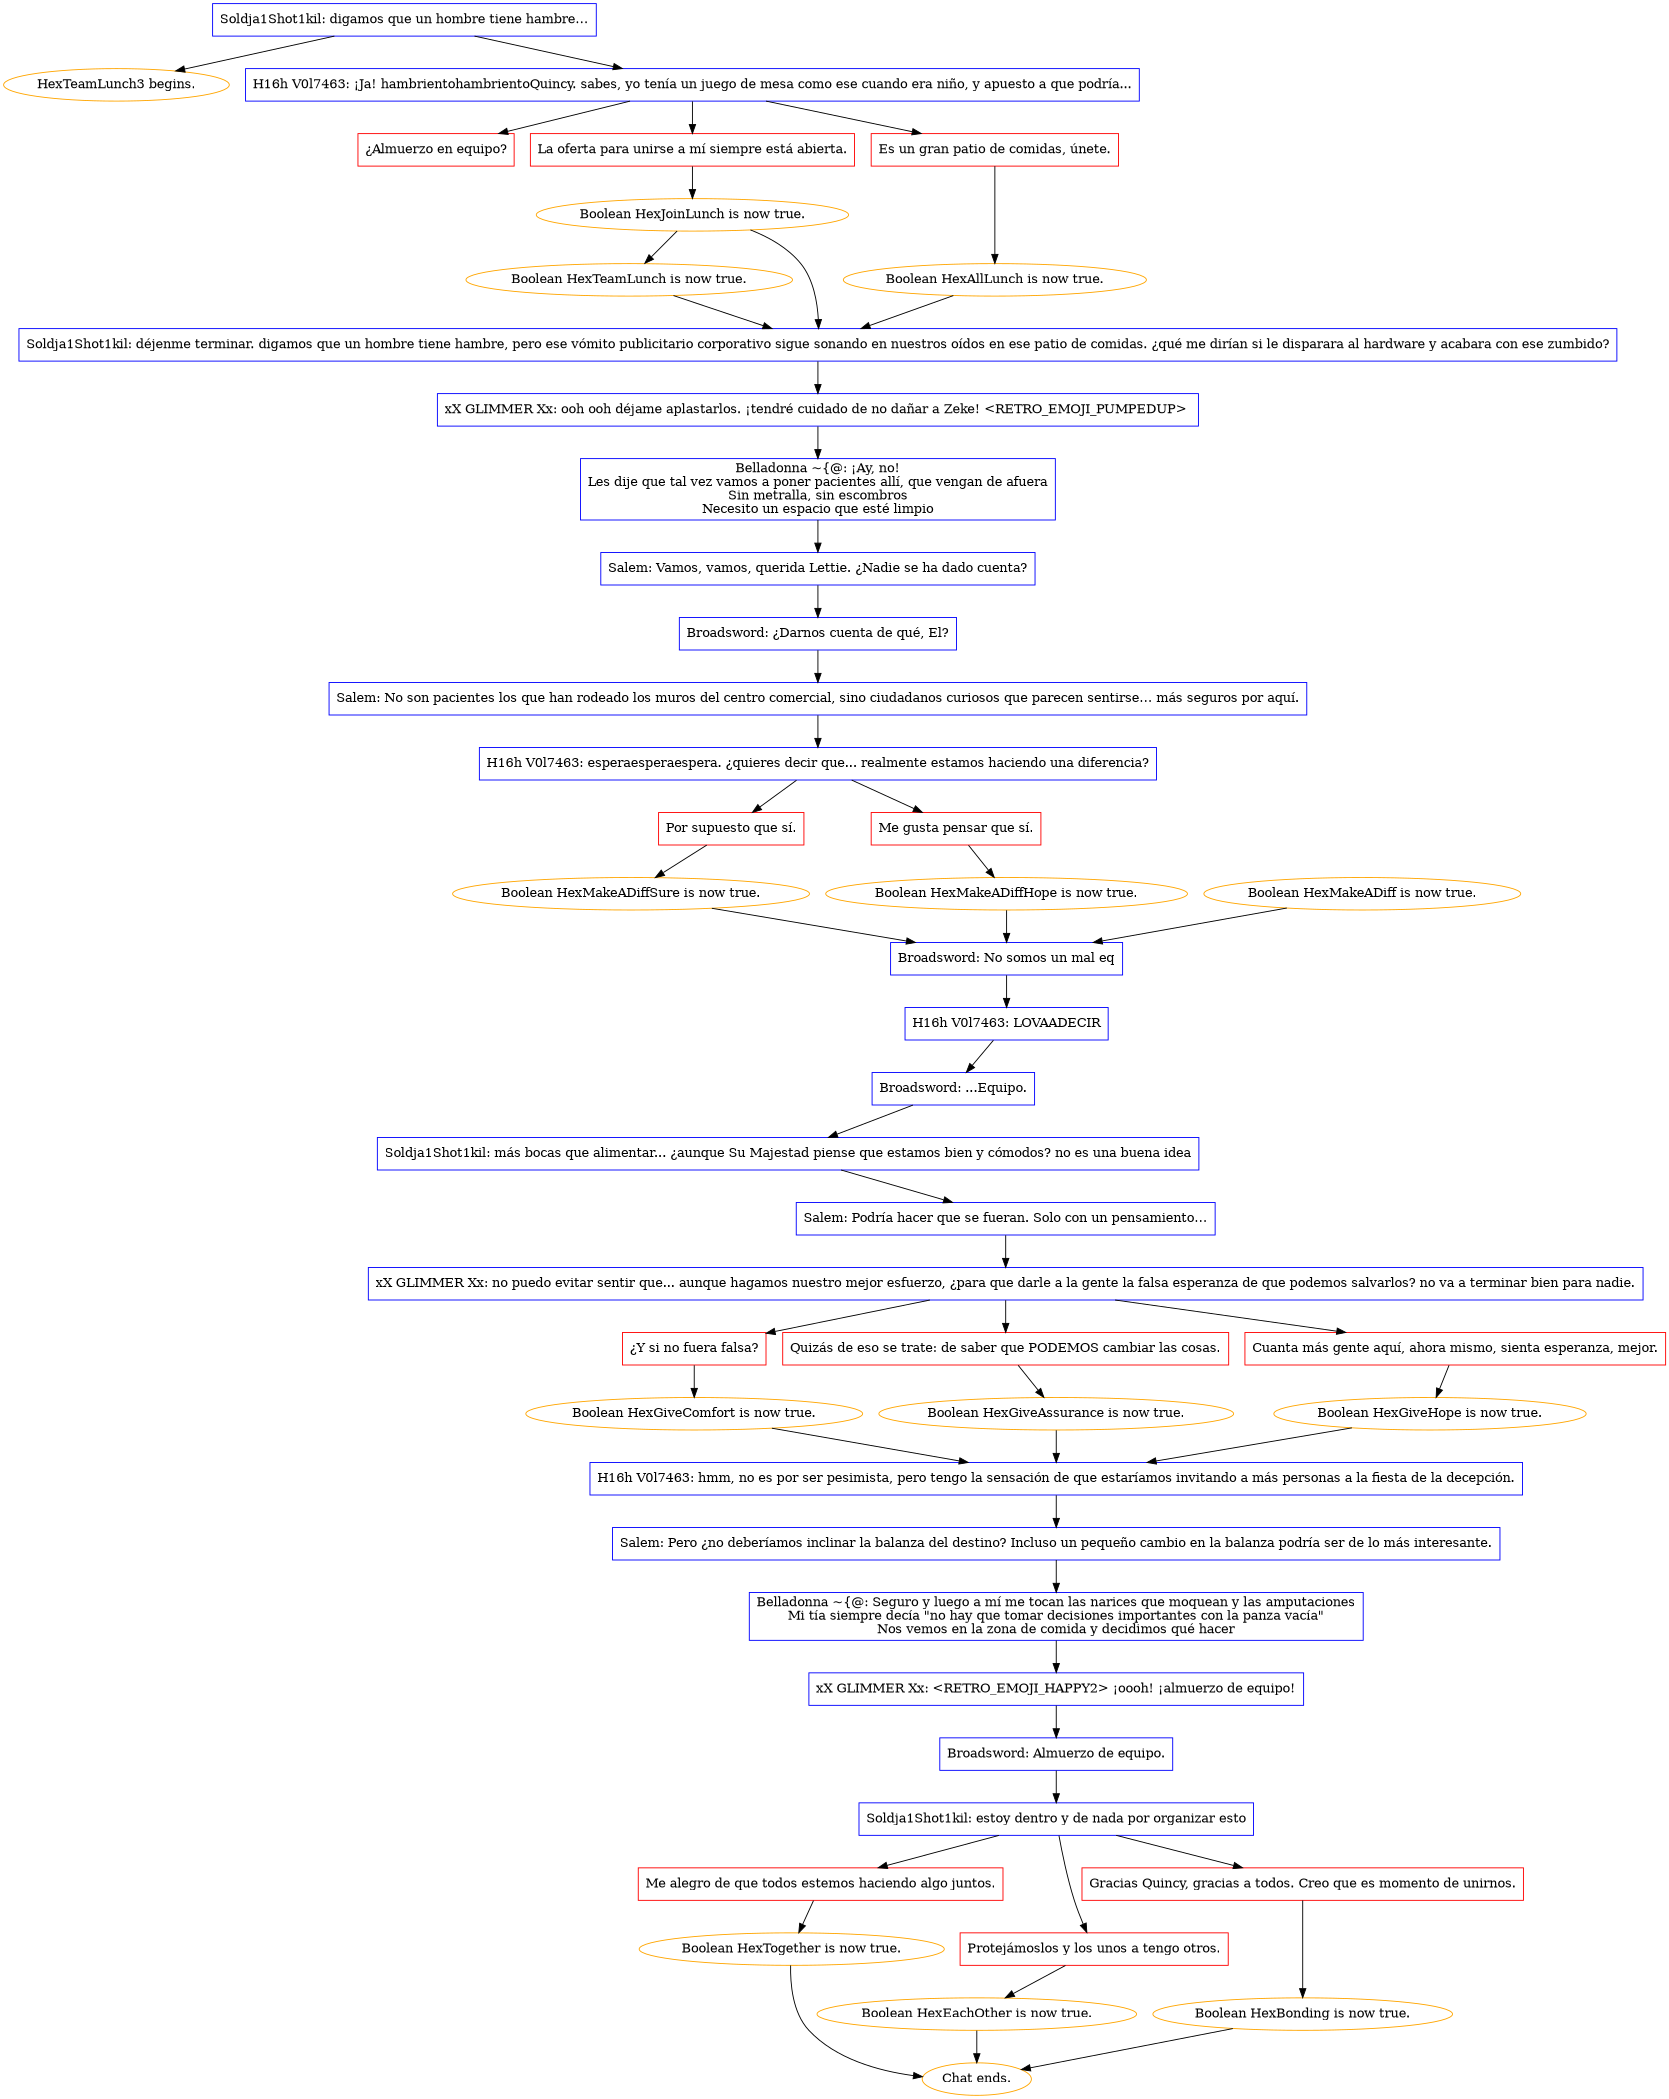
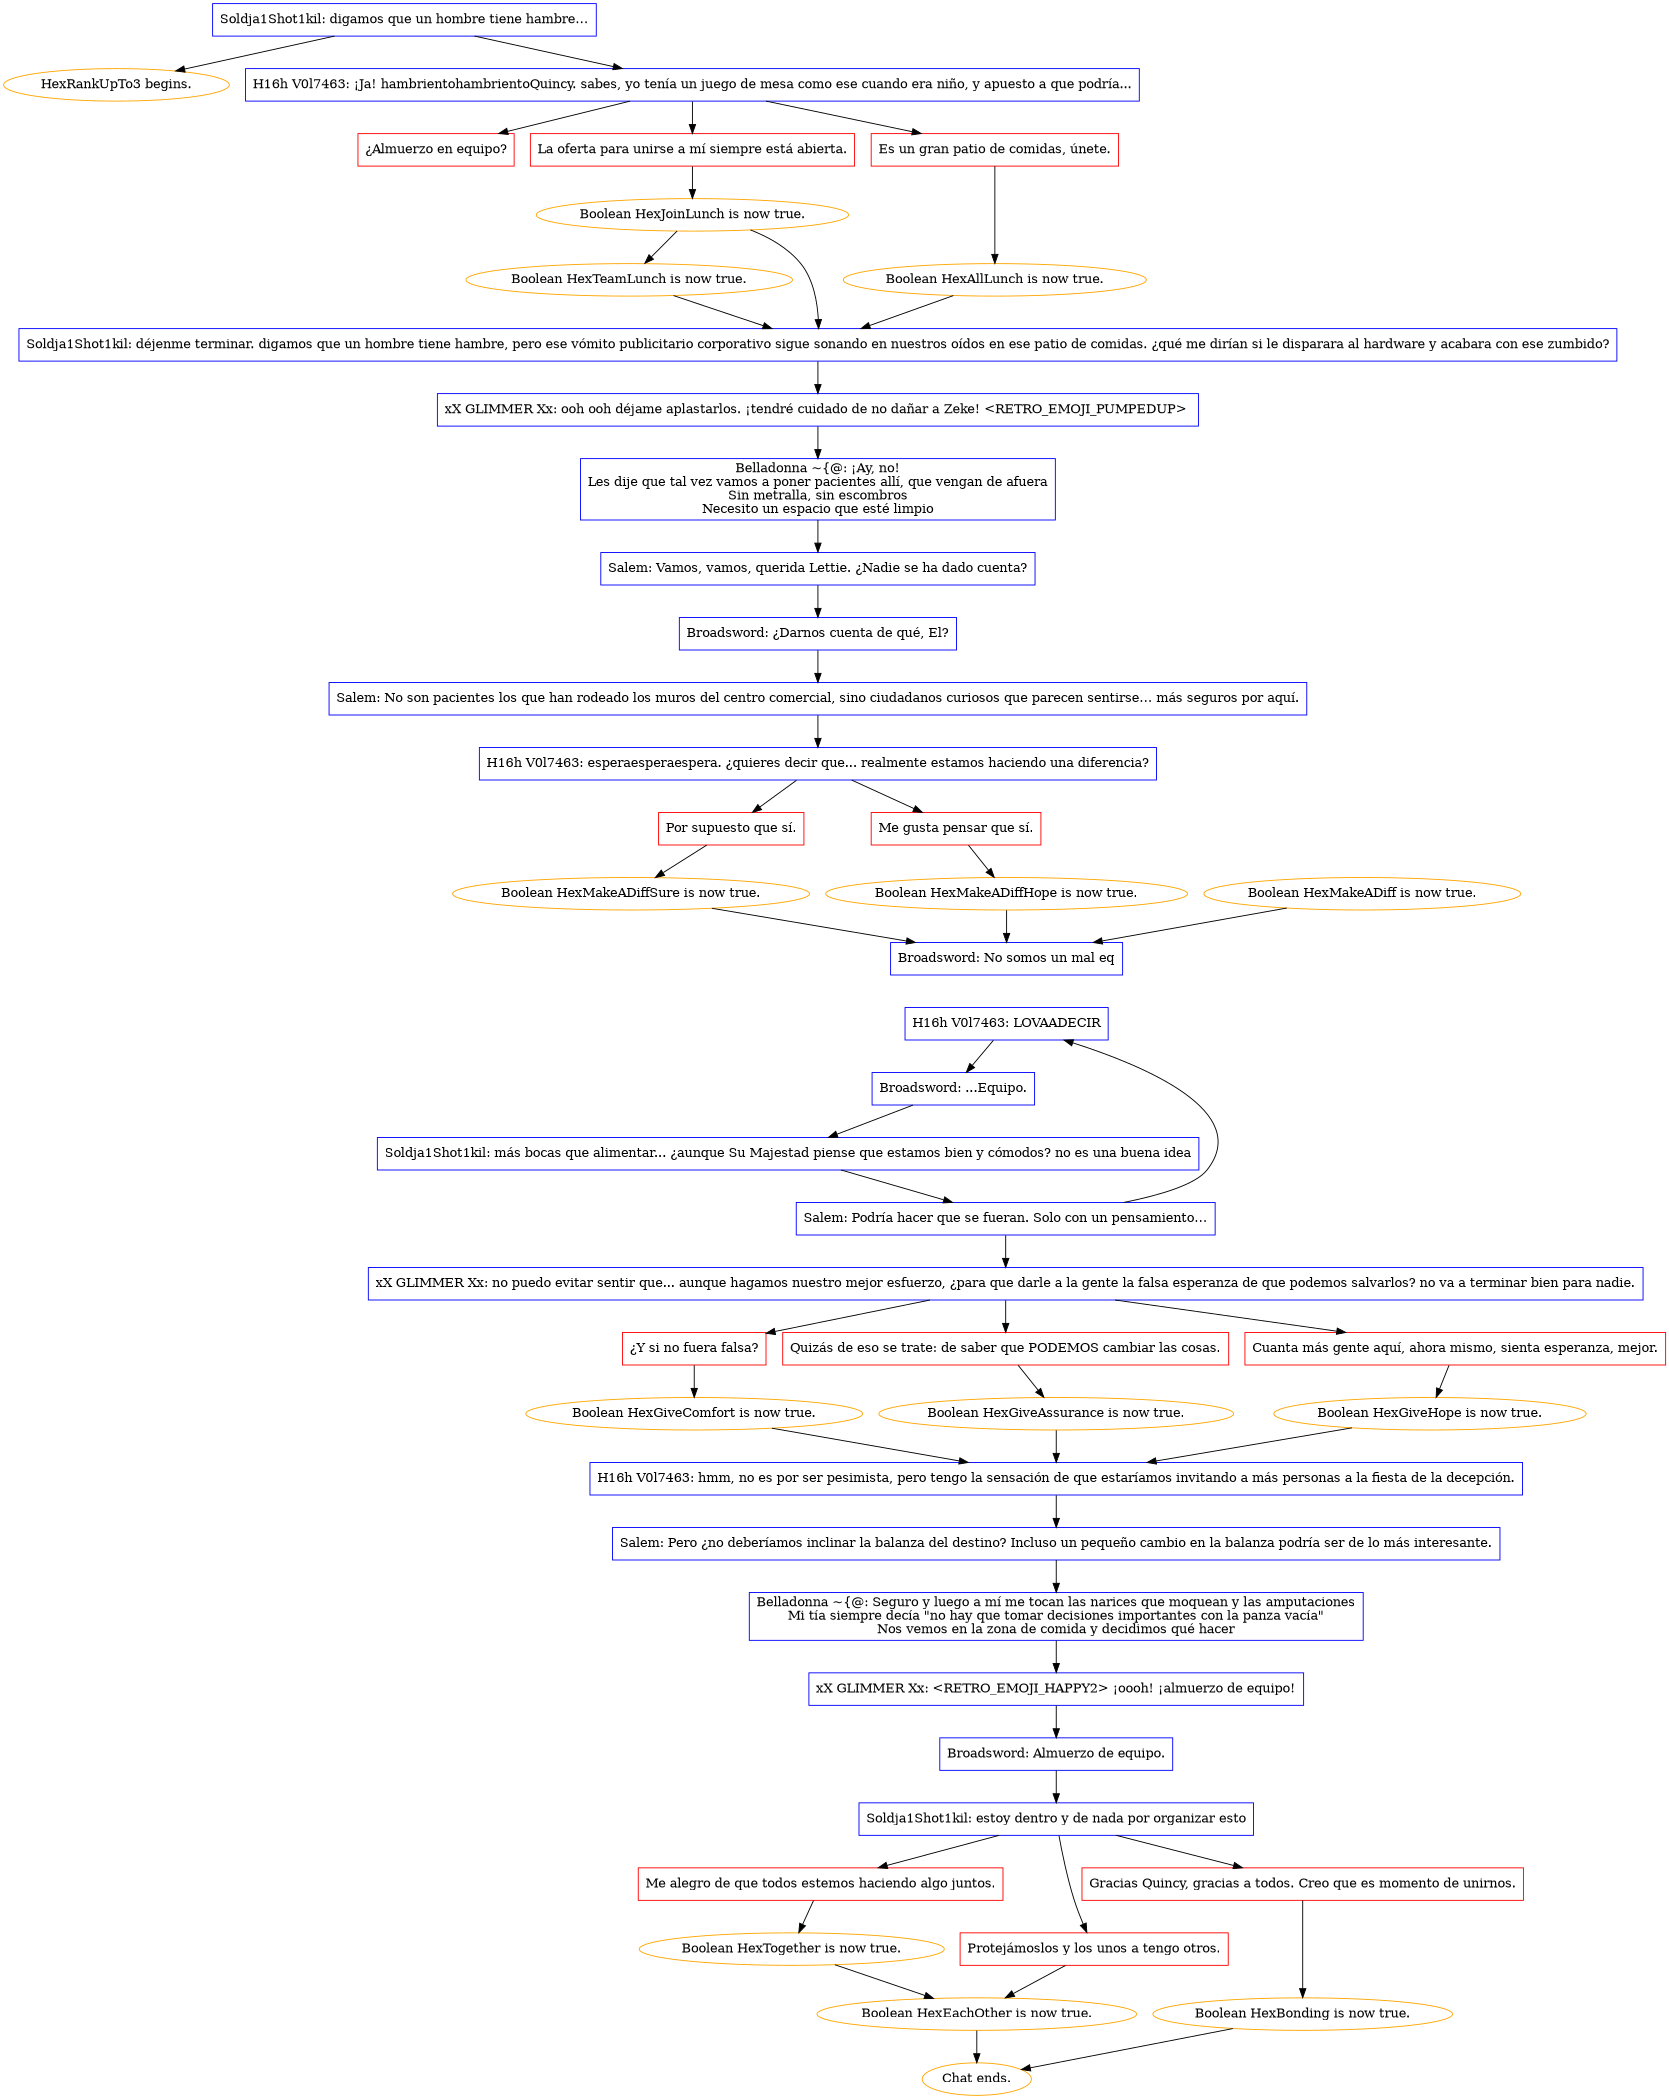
(116, 85) -> (116, 85)
(1007, 987) -> (1206, 1113)
(827, 2045) -> (880, 1980)
